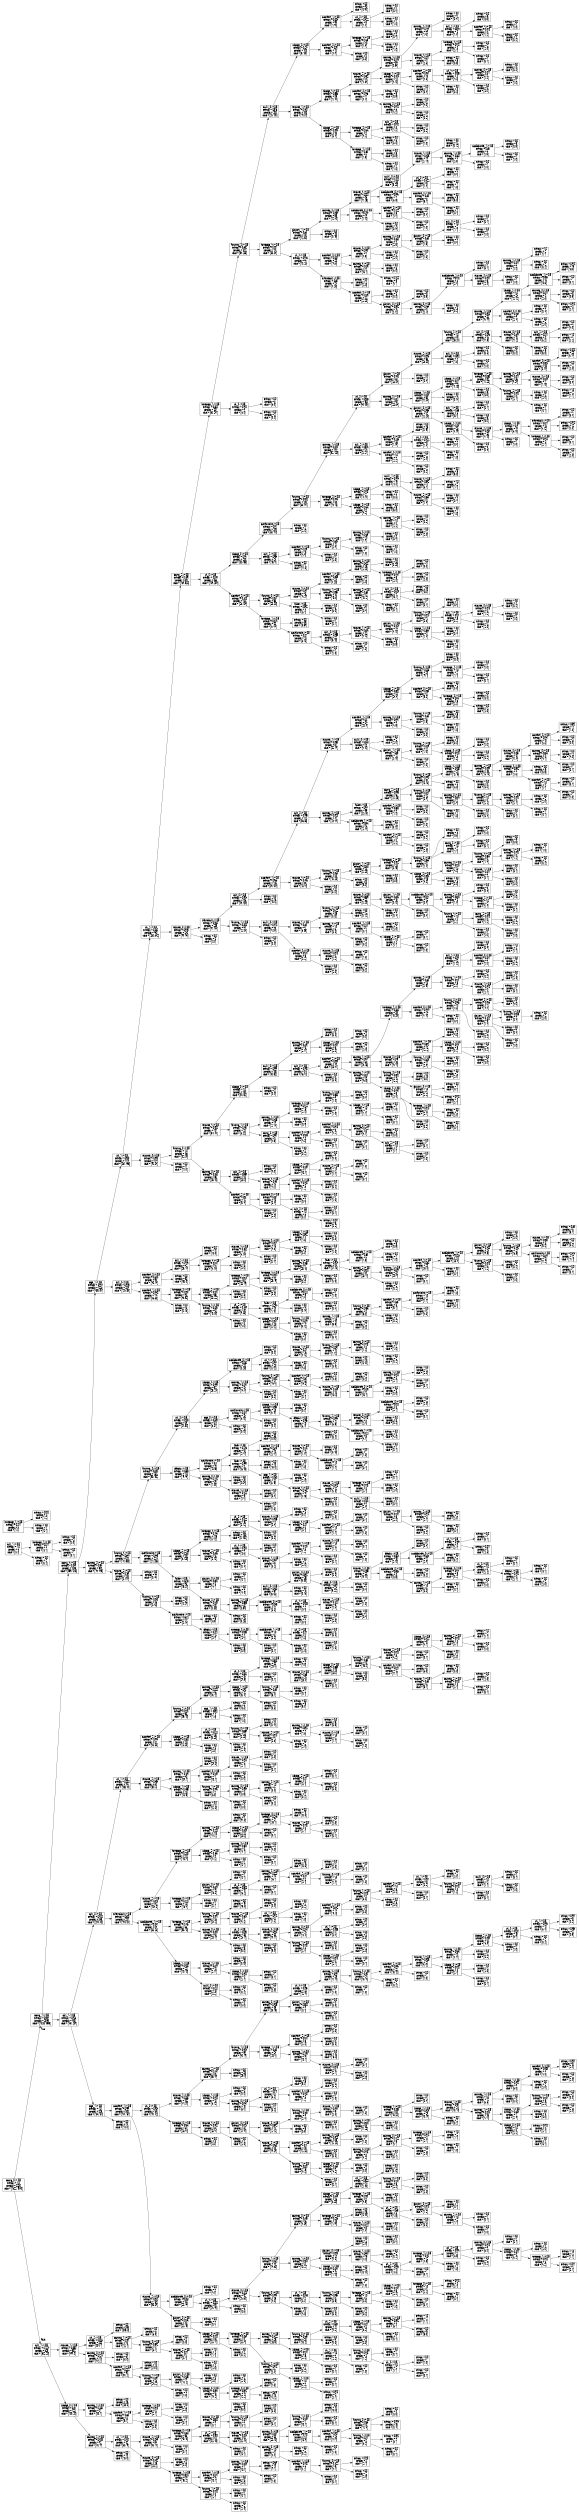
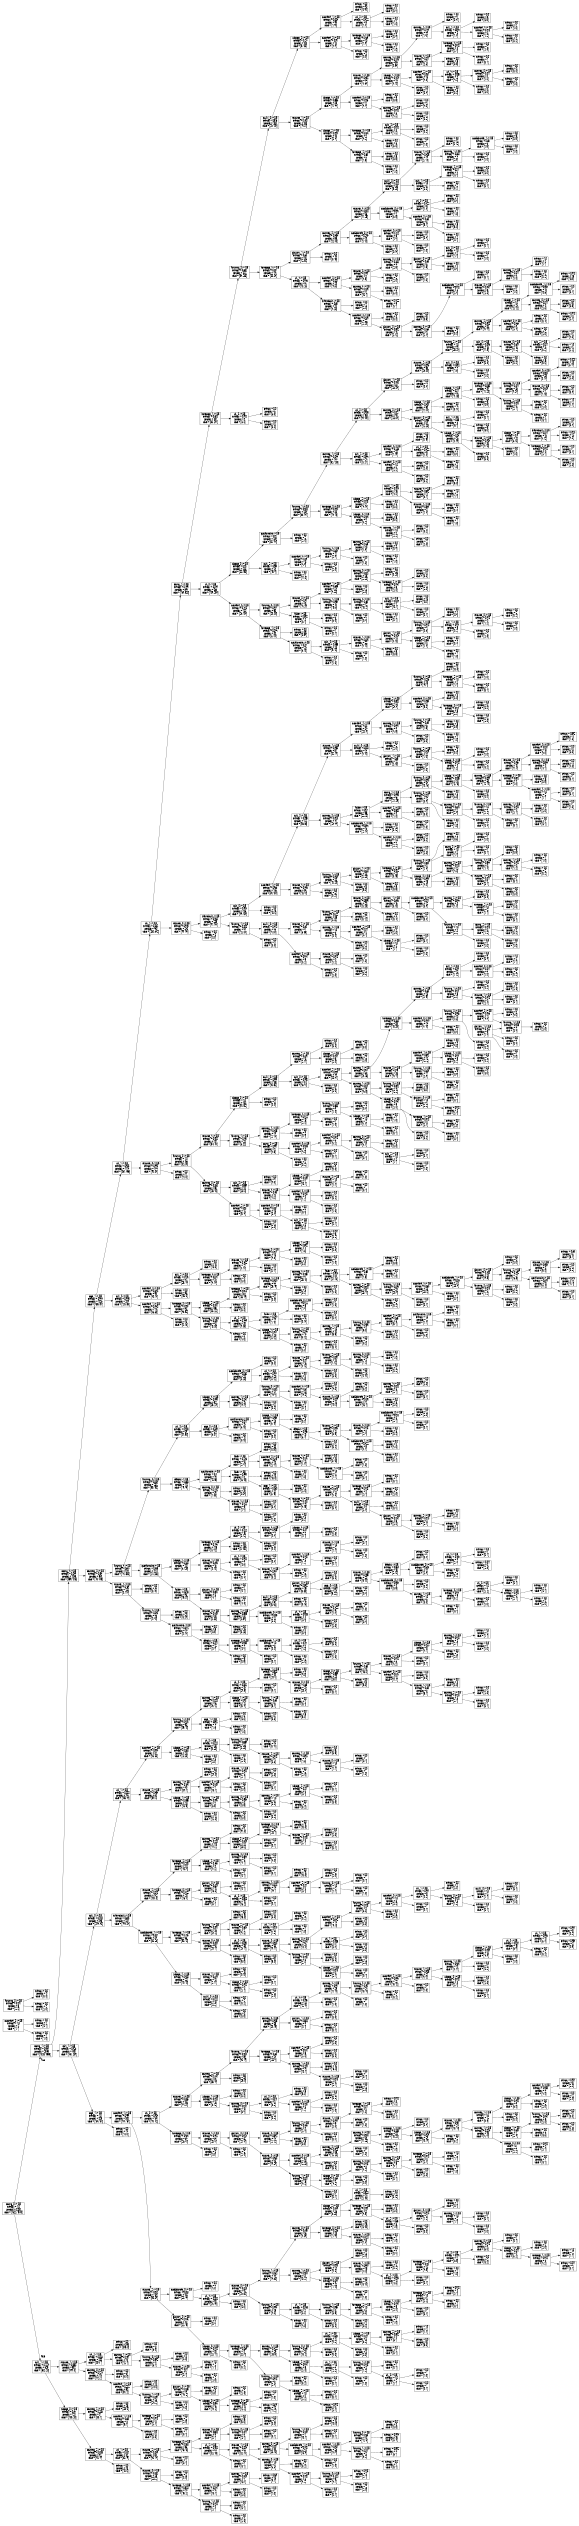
none -> (406, 185)
(361, 449) -> (361, 459)
(331, 637) -> (331, 646)
(314, 1528) -> none
none -> (345, 2116)
(512, 2130) -> (512, 2148)
(375, 2183) -> none
